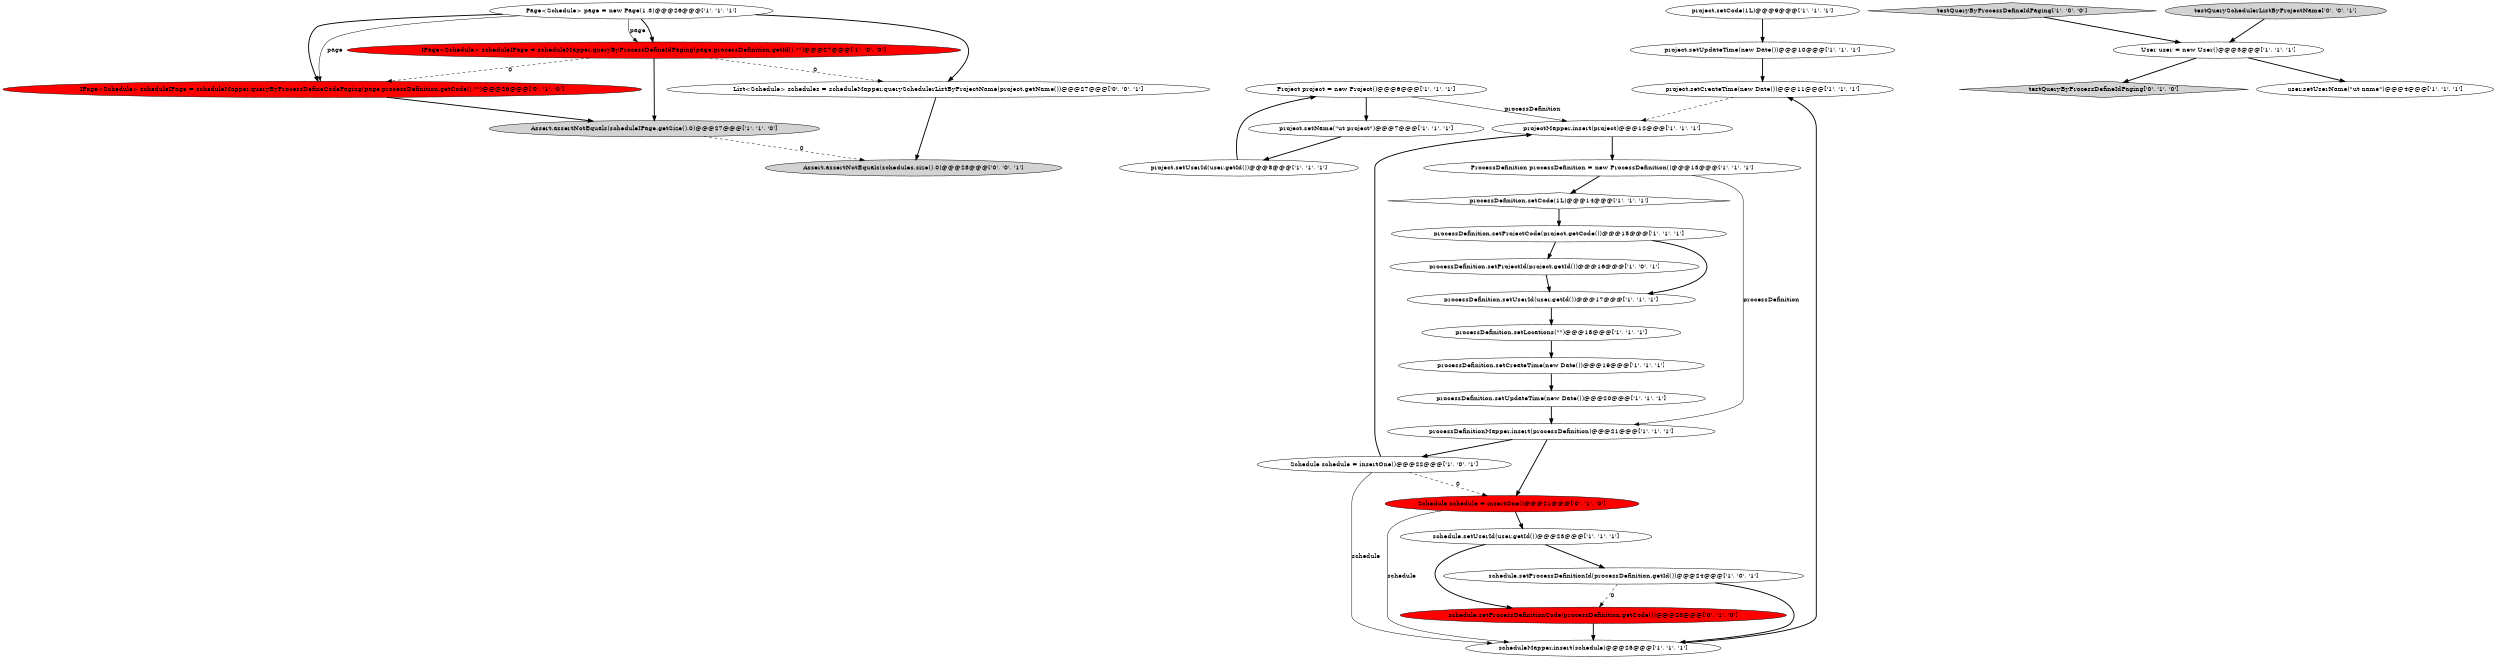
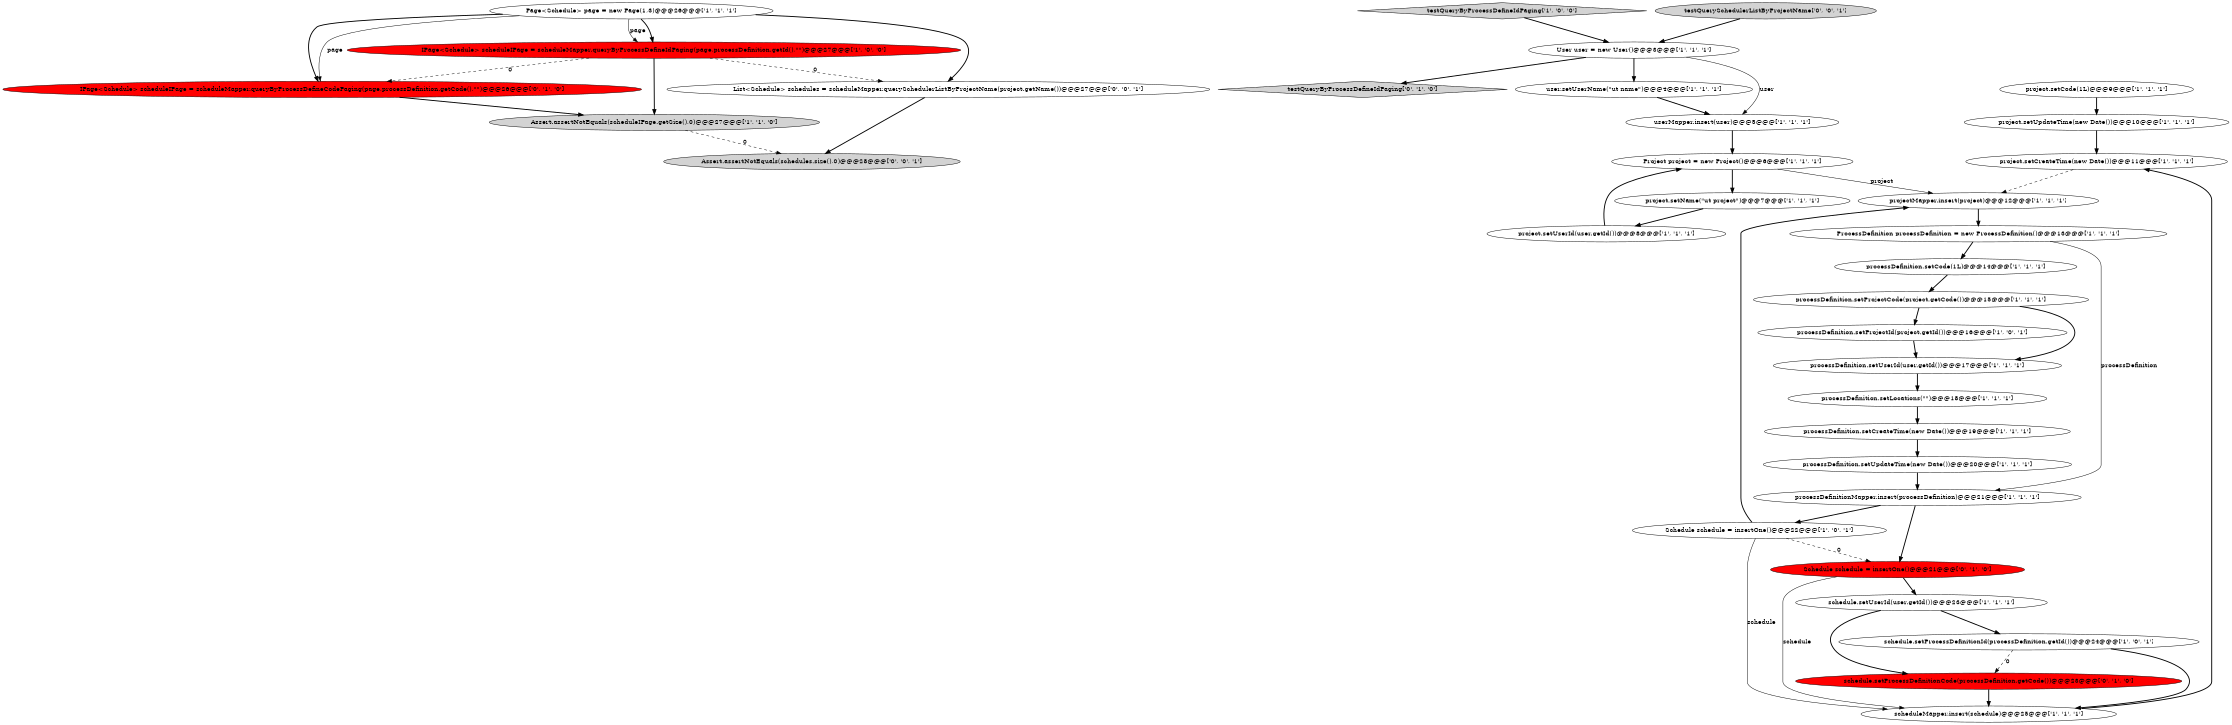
(1533, 109) -> (1882, 181)
none -> (1732, 122)
(1559, 201) -> (1956, 267)
